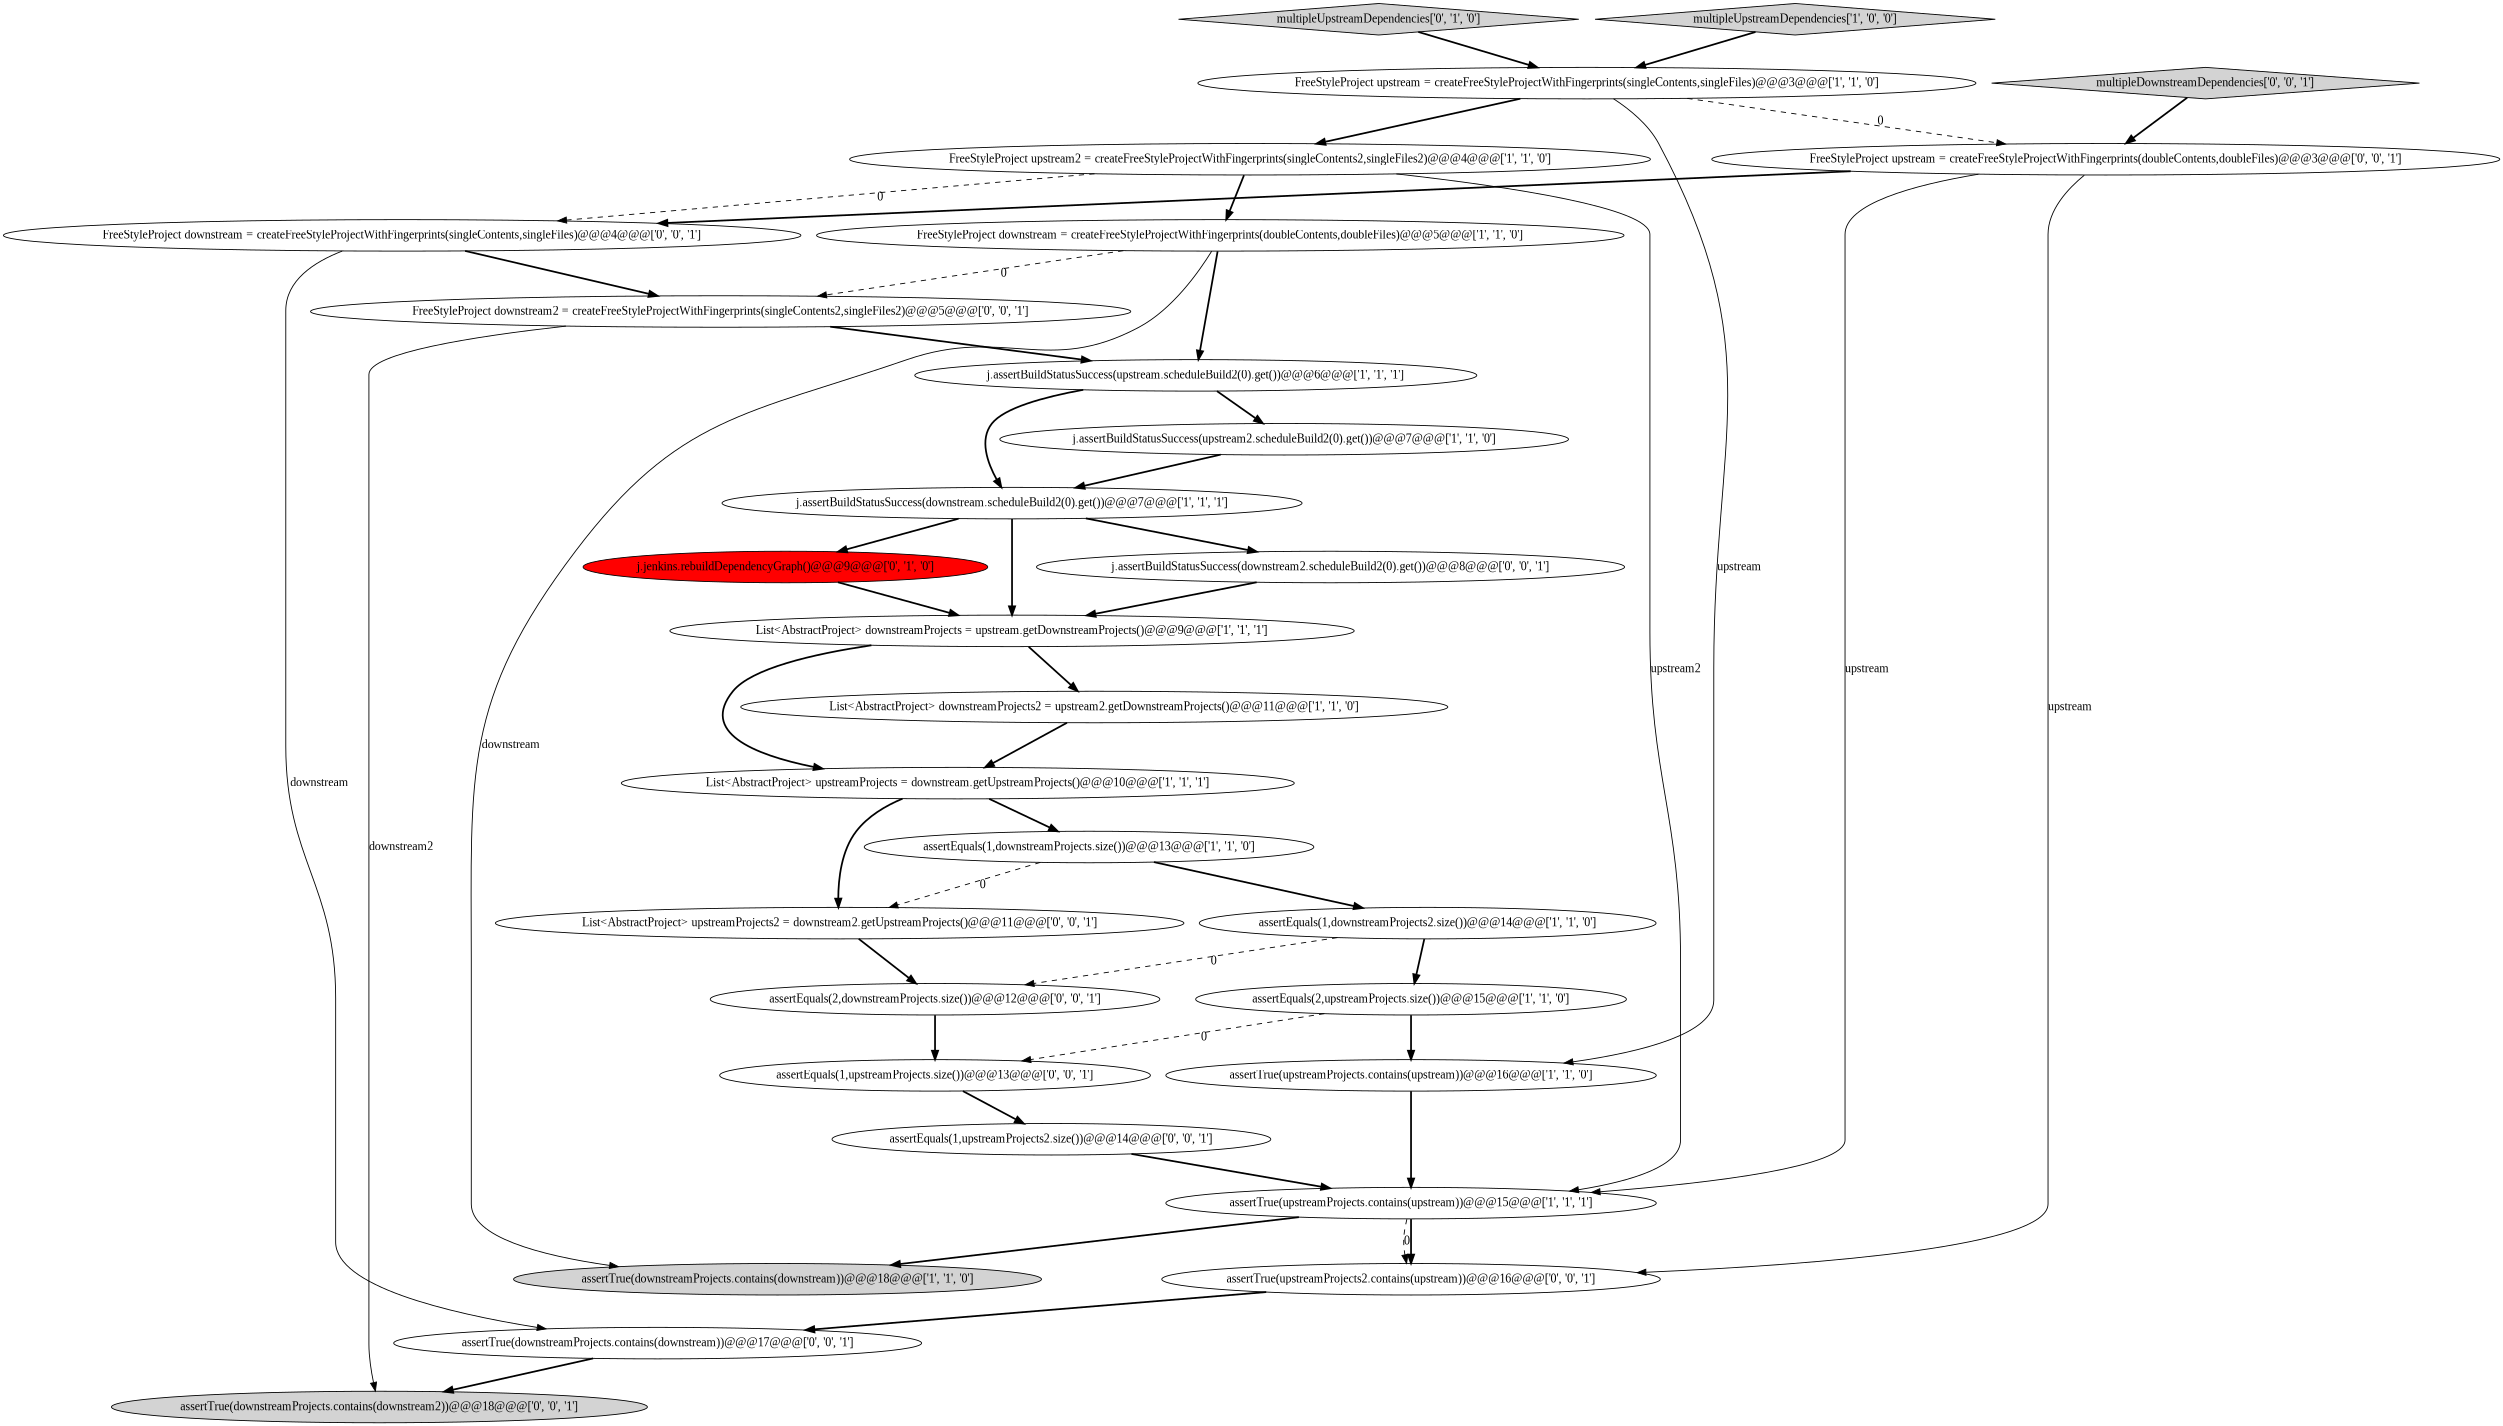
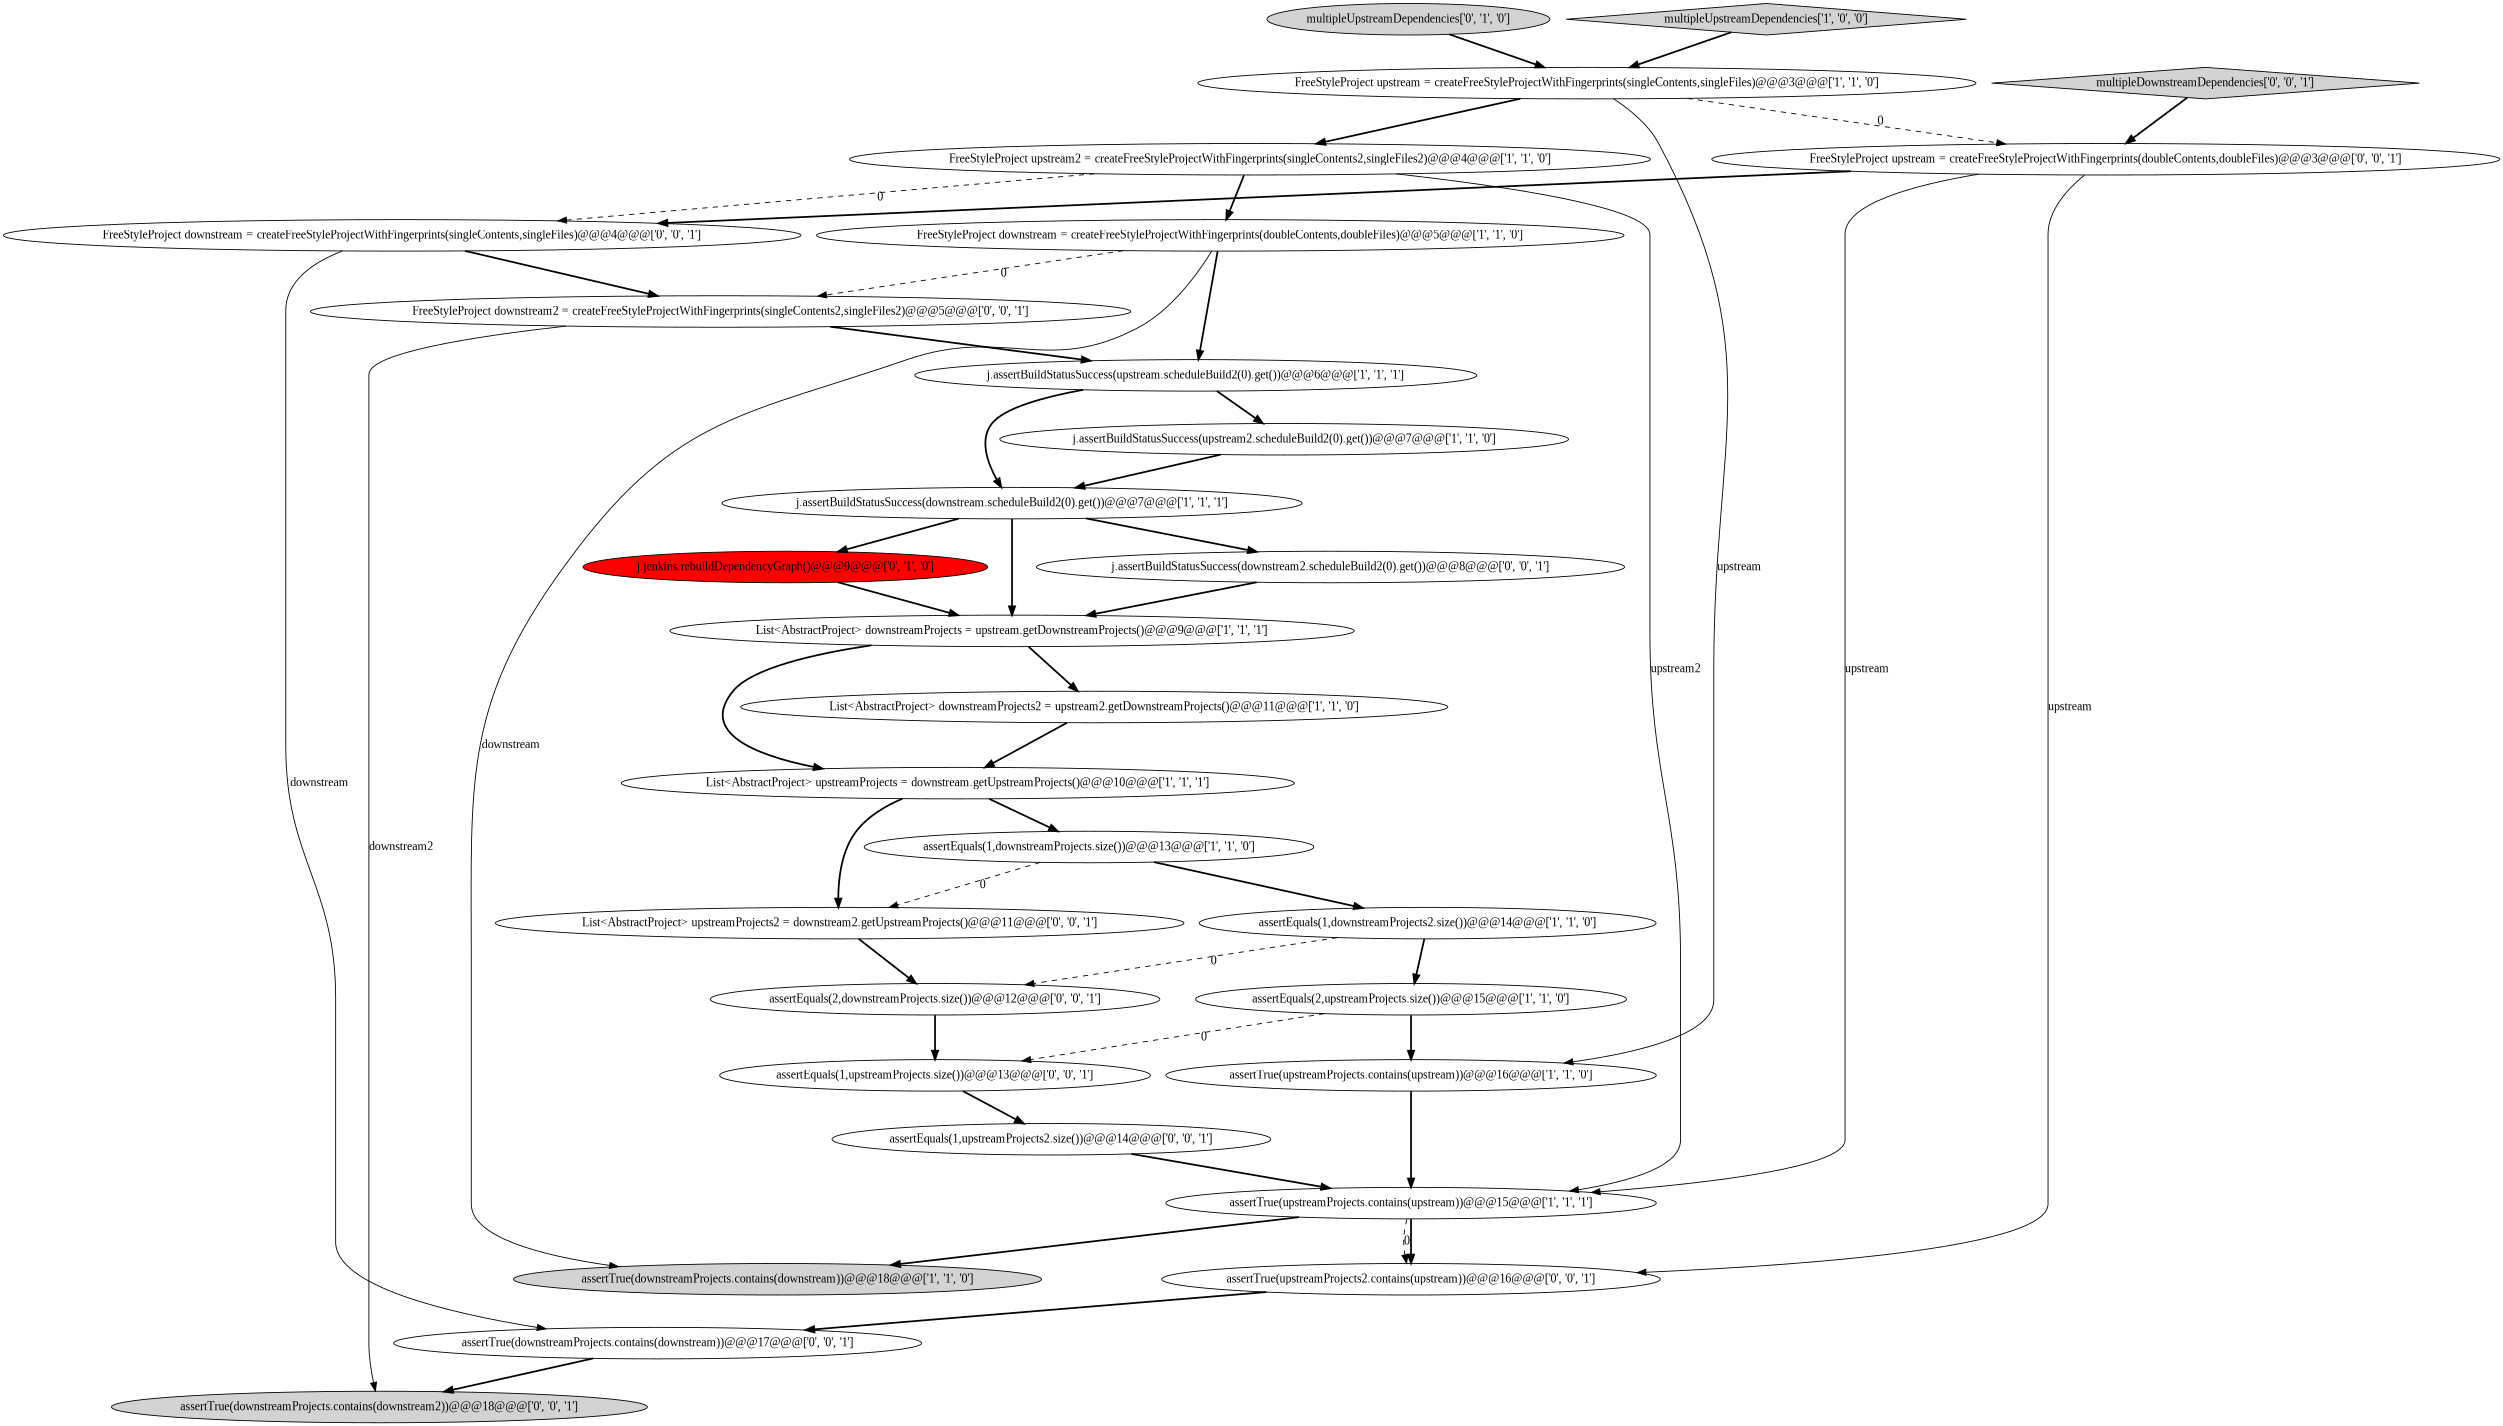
(1379, 19) -> (1408, 19)
